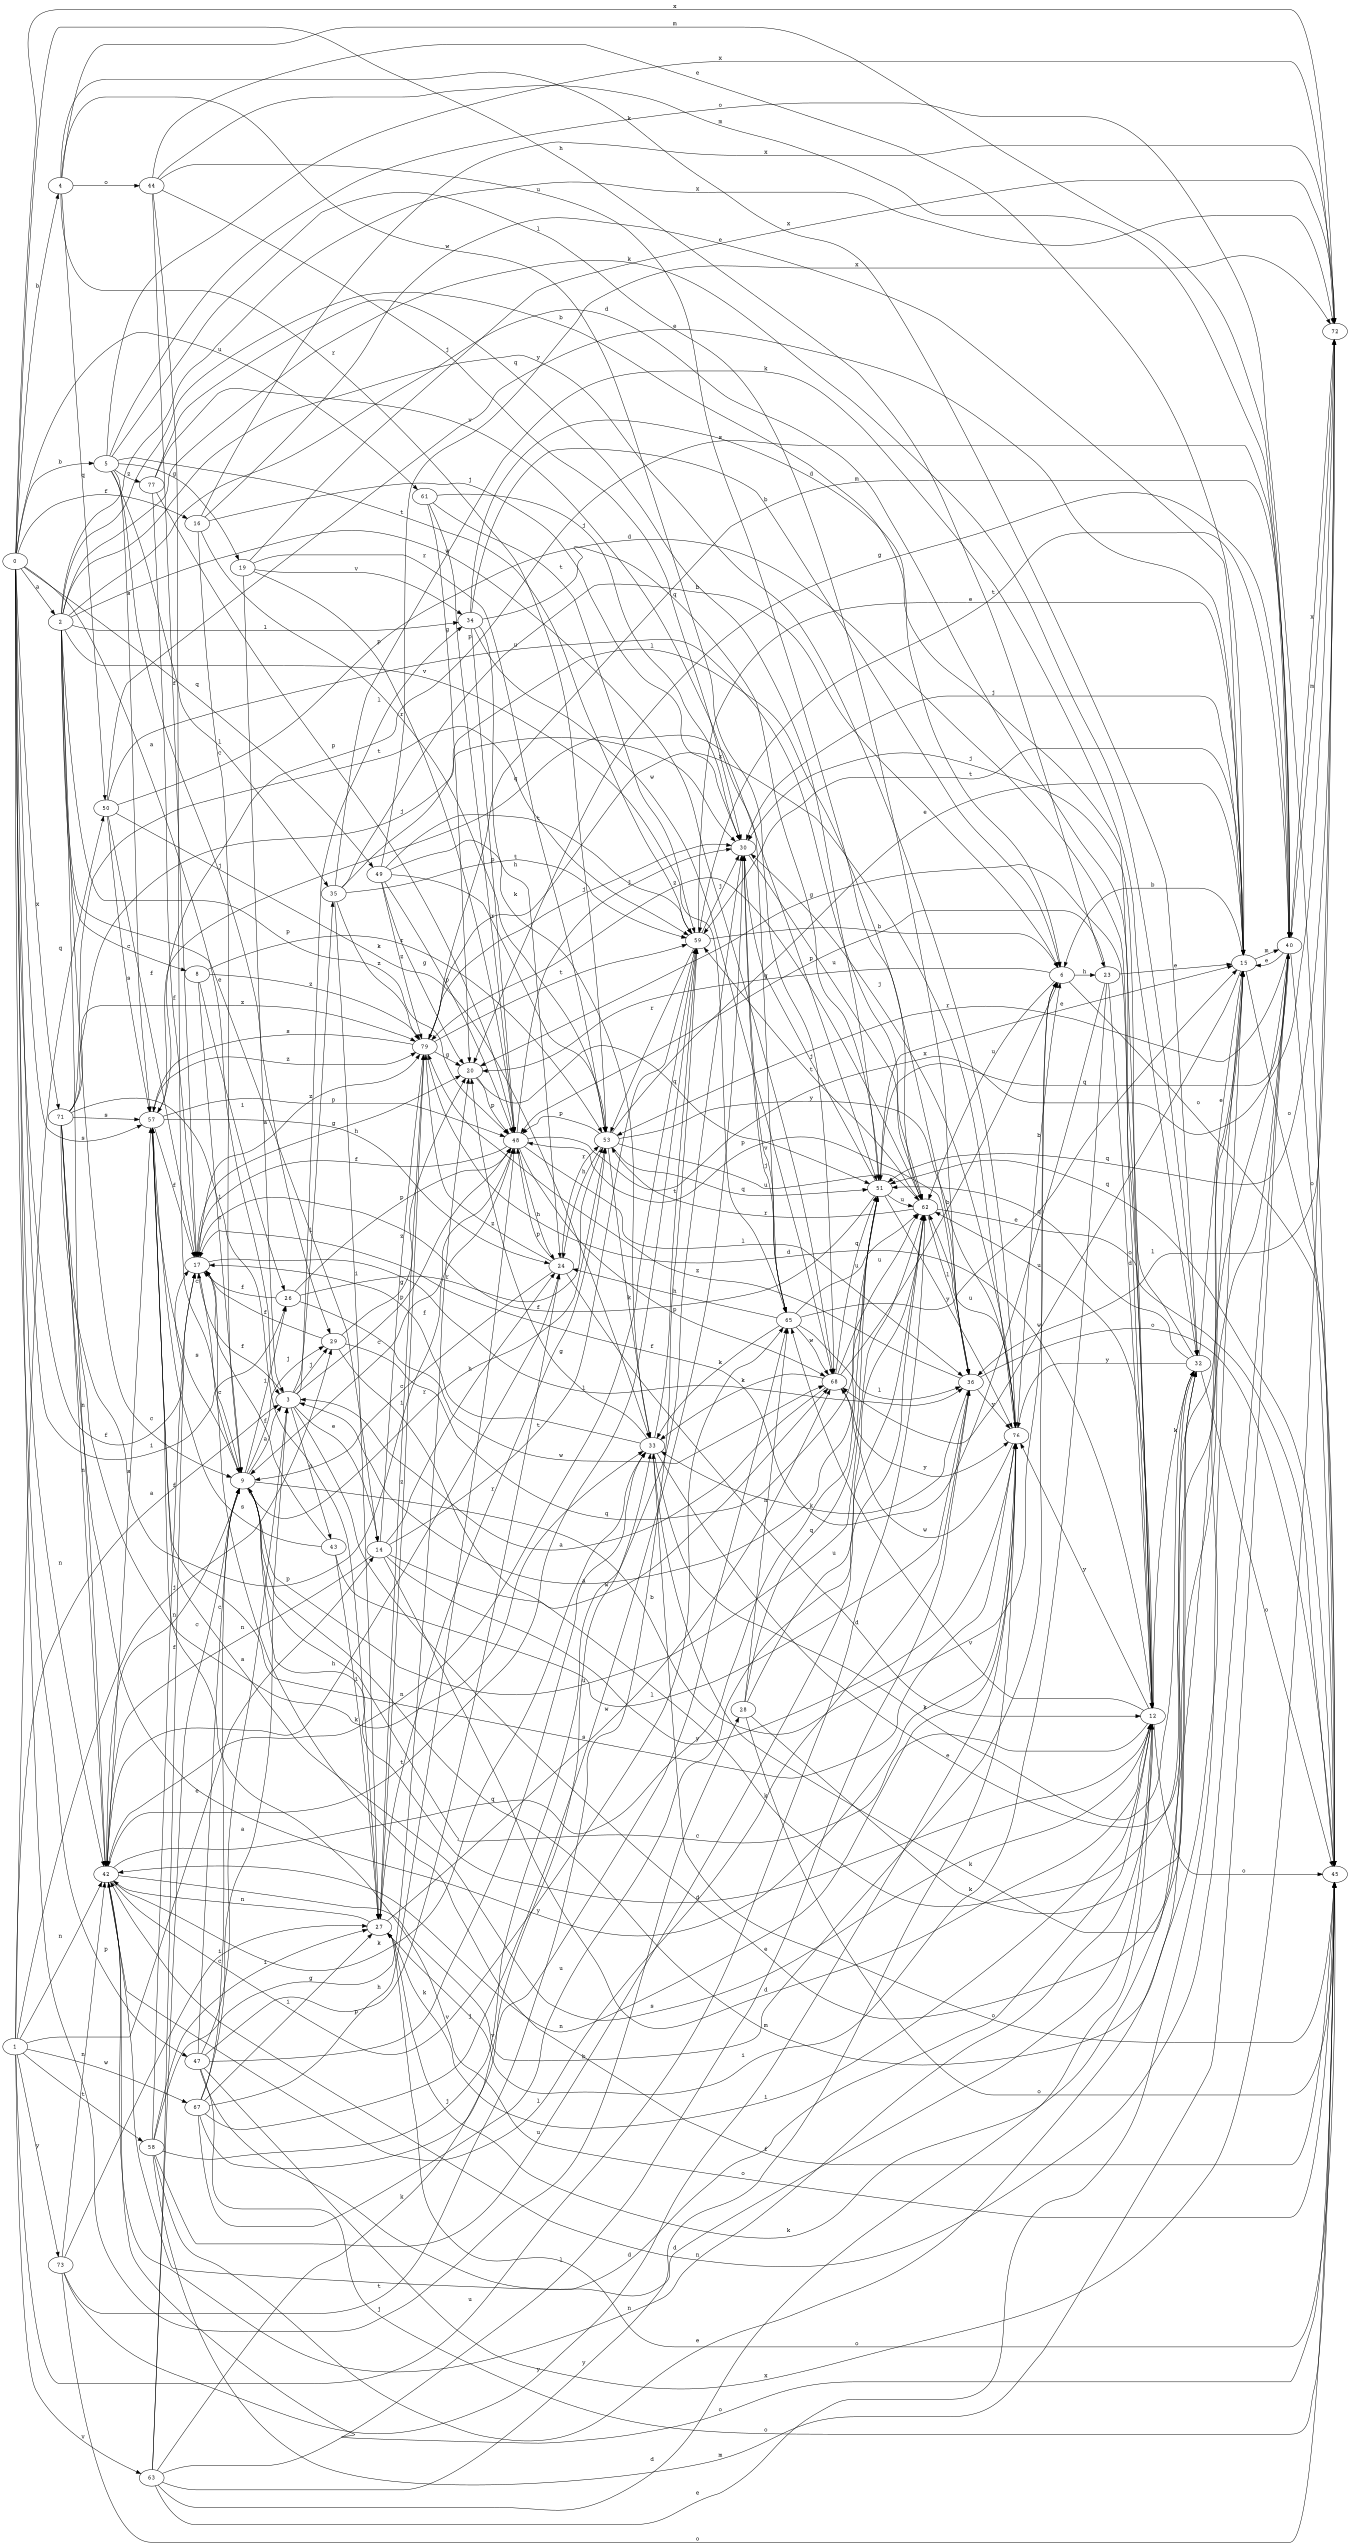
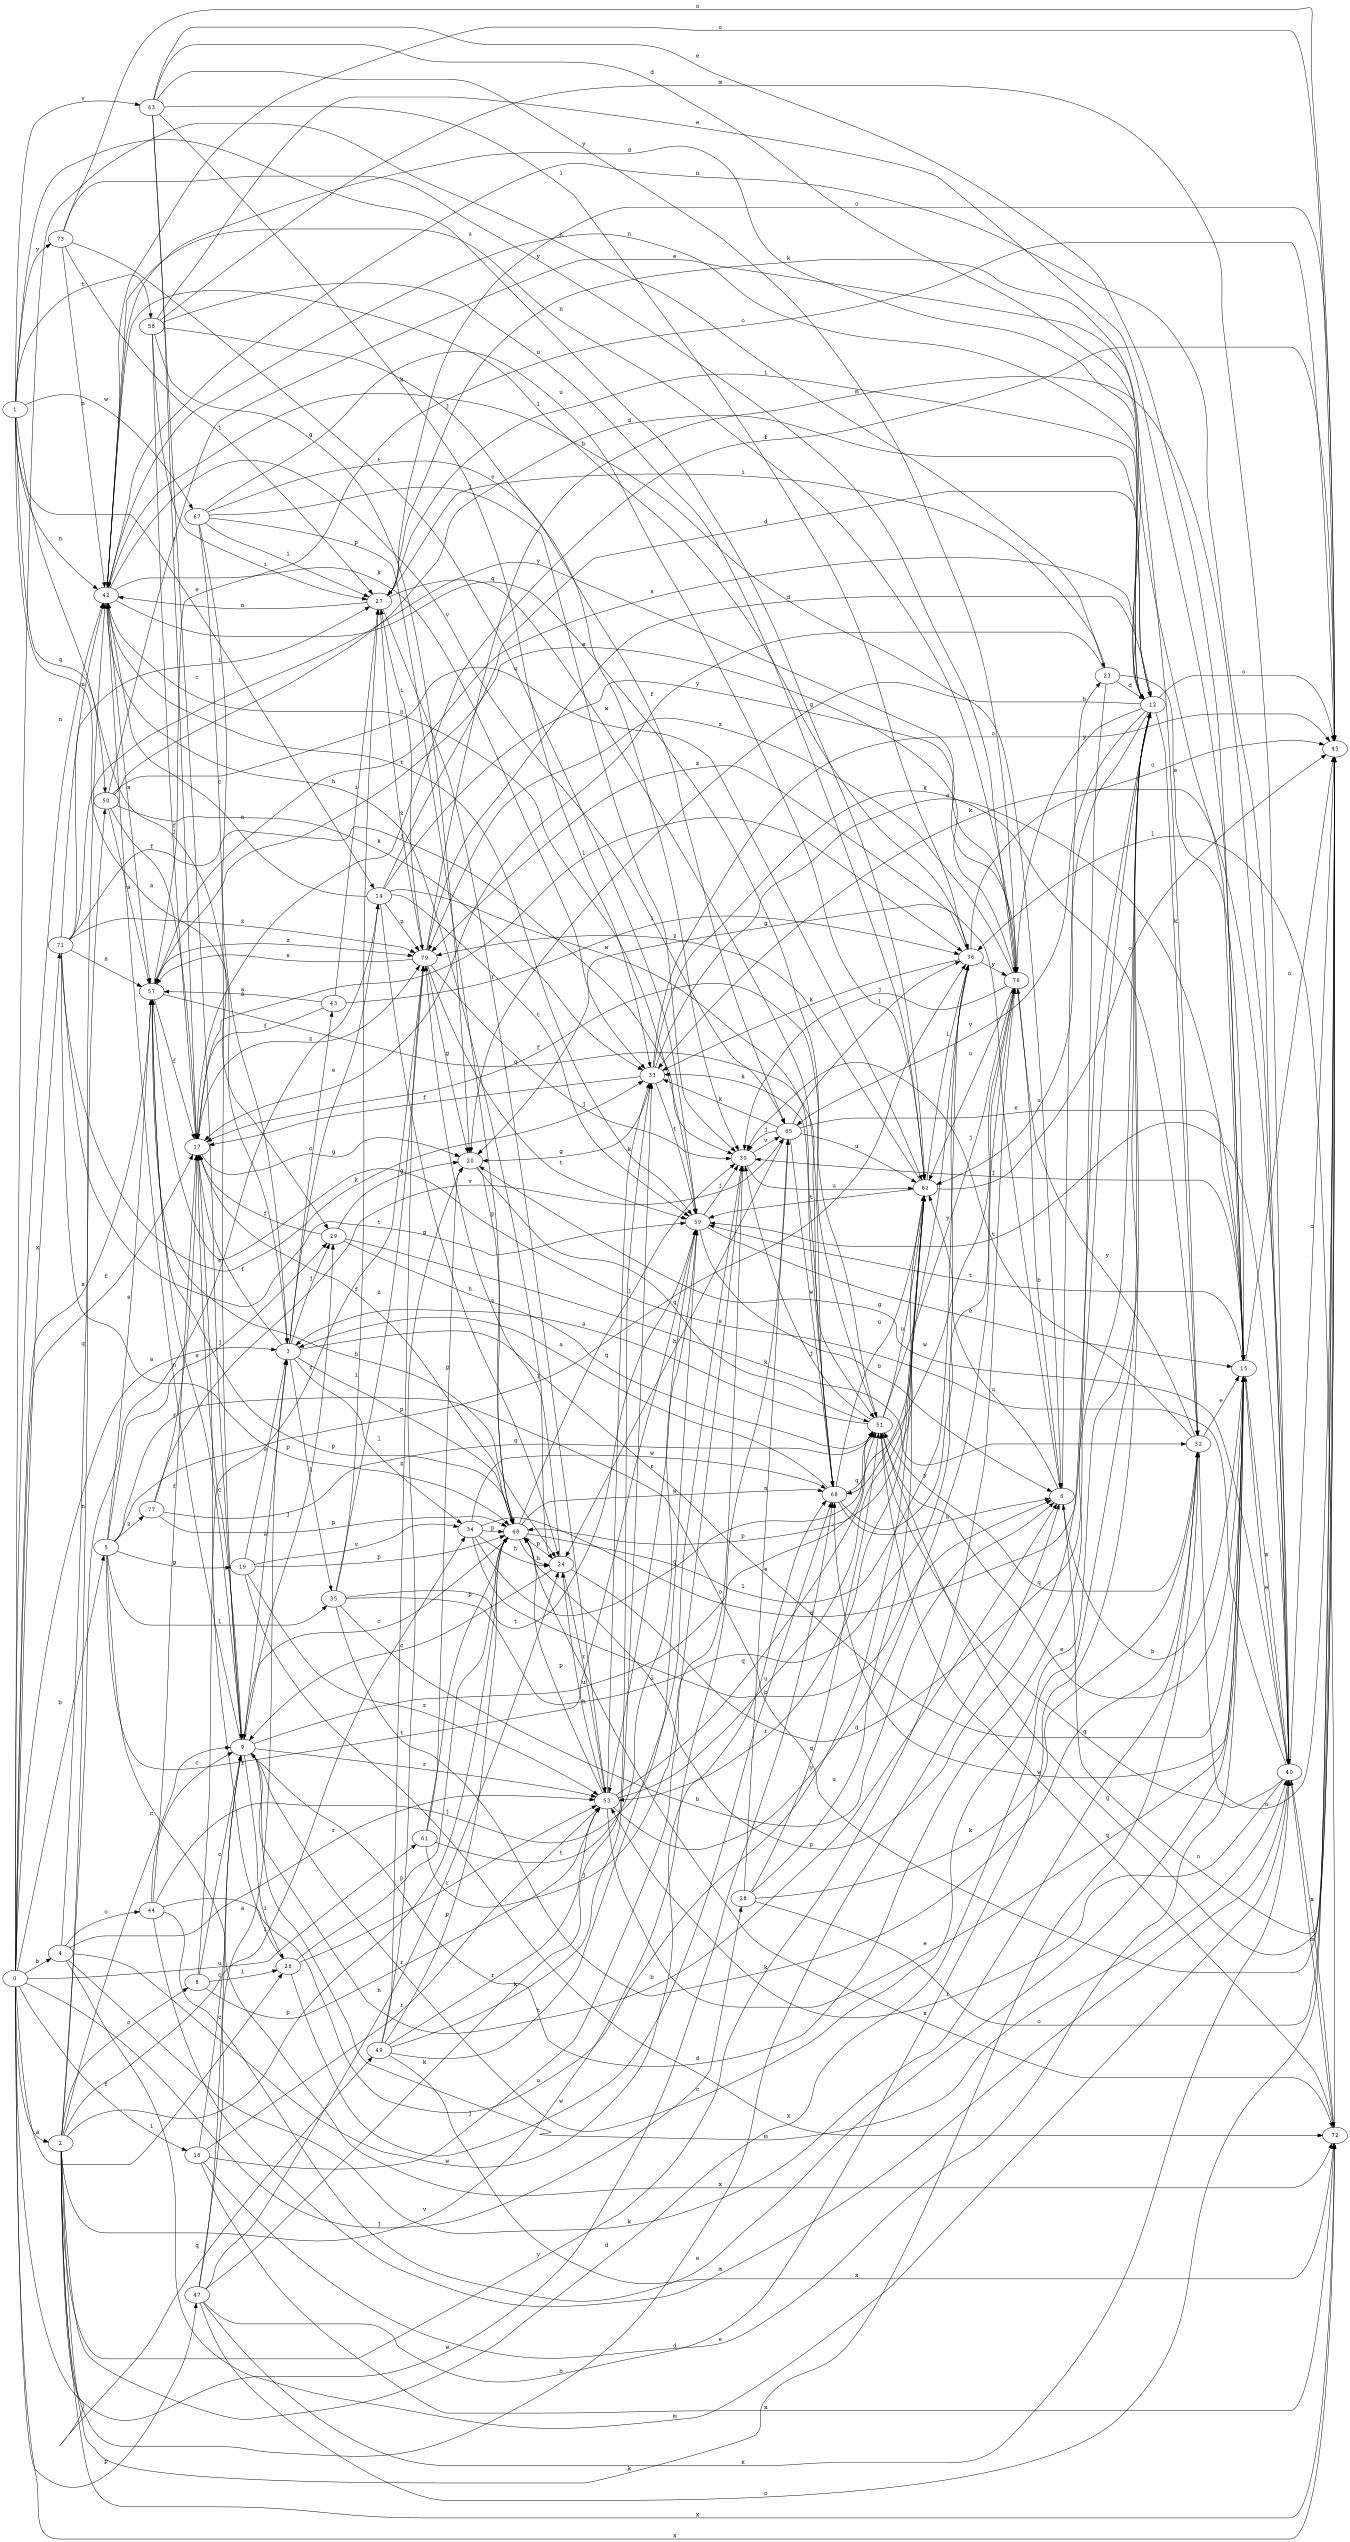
(675, 1310) -> (675, 1491)
(1276, 1857) -> (941, 2463)
